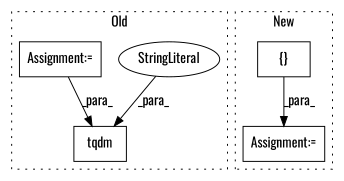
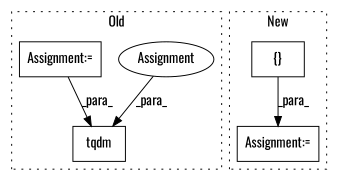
(169, 59) -> (166, 59)
